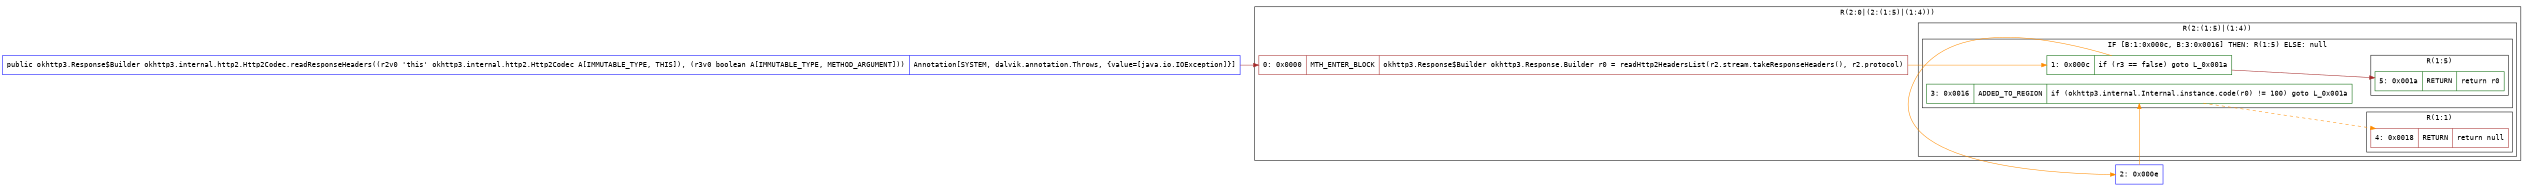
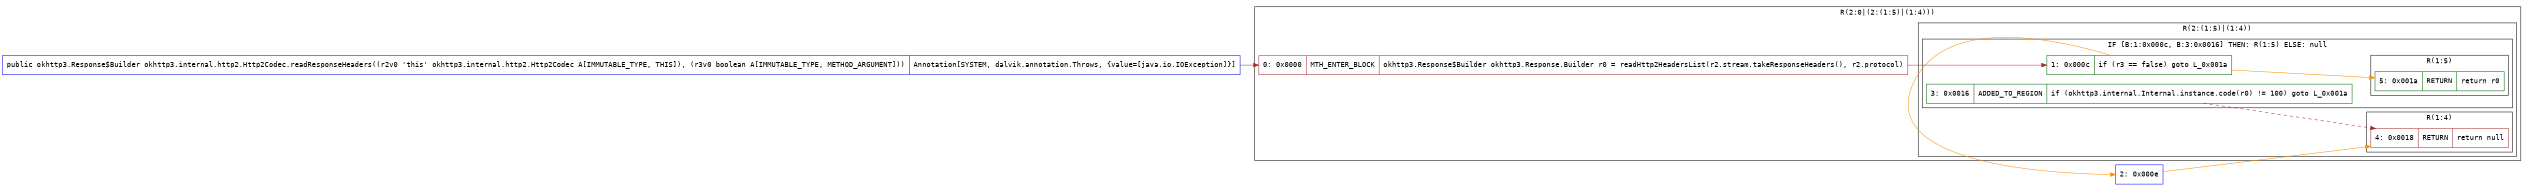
(1975, 65) -> (1975, 65)
(2301, 74) -> (2301, 74)
(2287, 116) -> (2287, 116)
(2440, 118) -> (2440, 118)
(2139, 137) -> (2229, 164)
